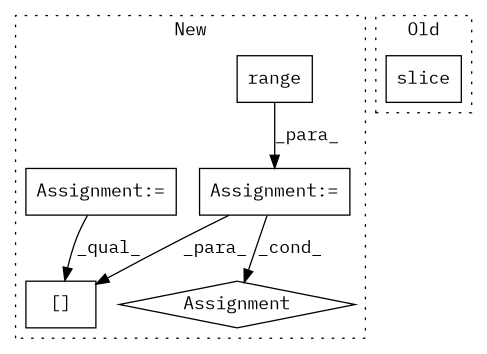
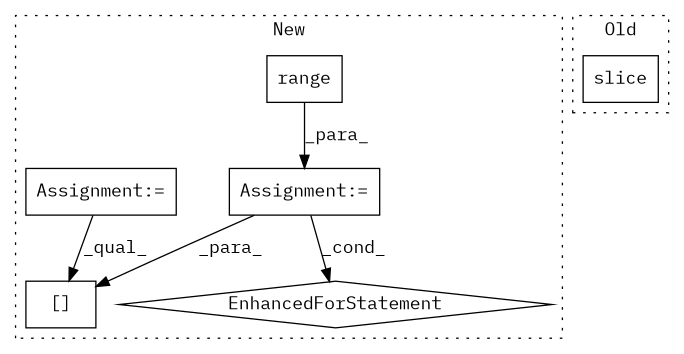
(237, 305) -> (336, 305)
